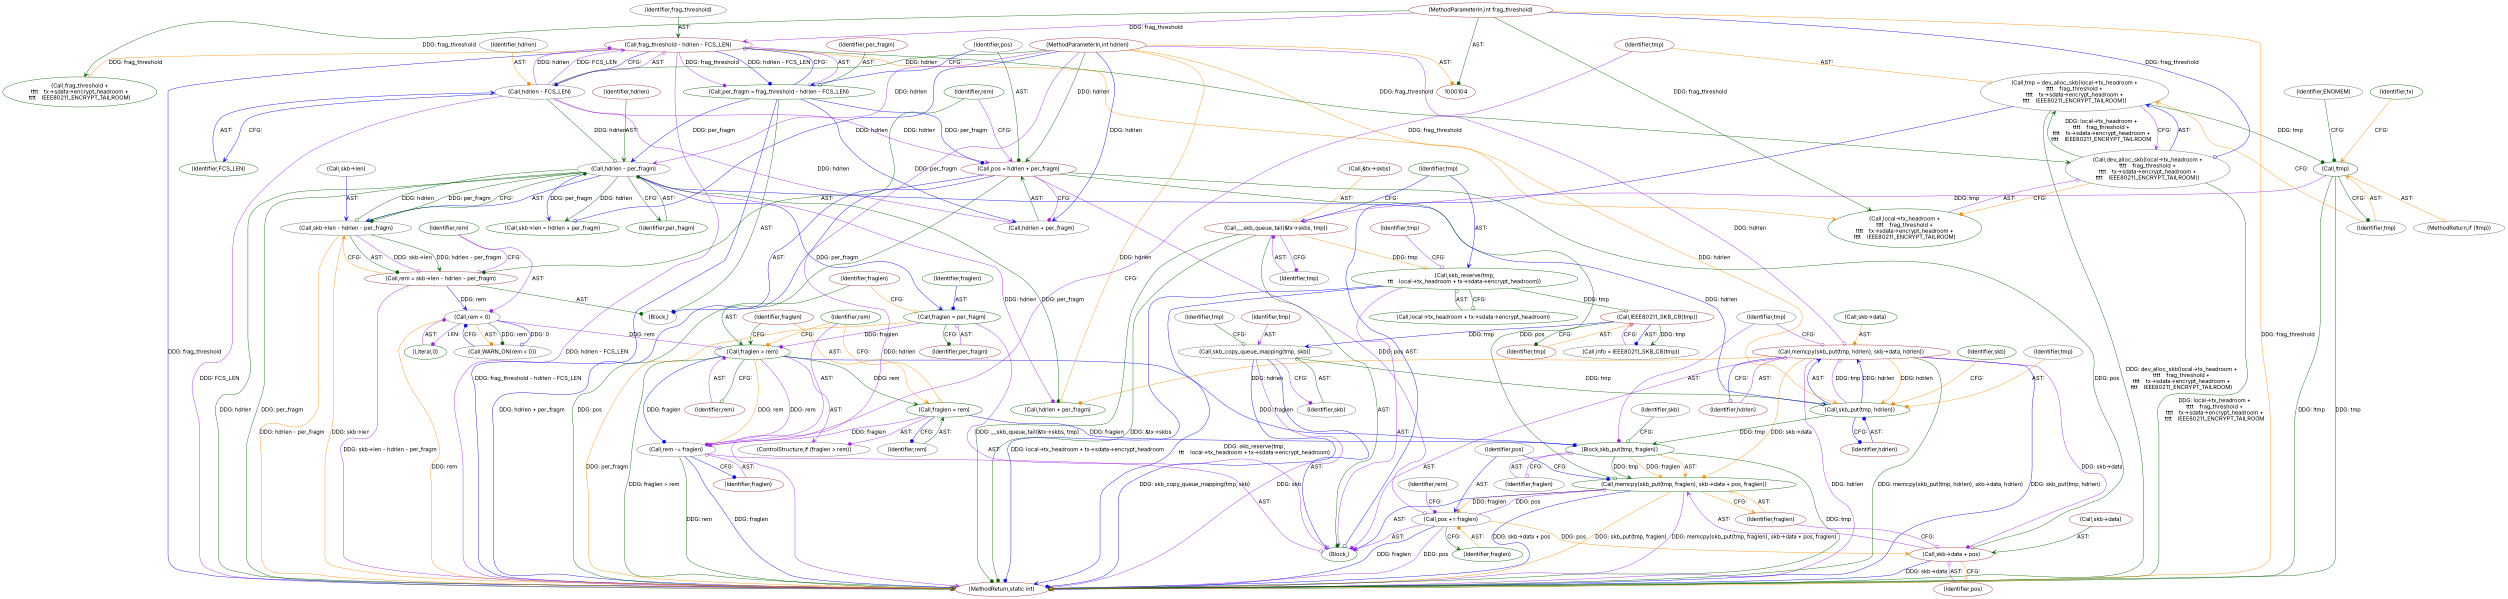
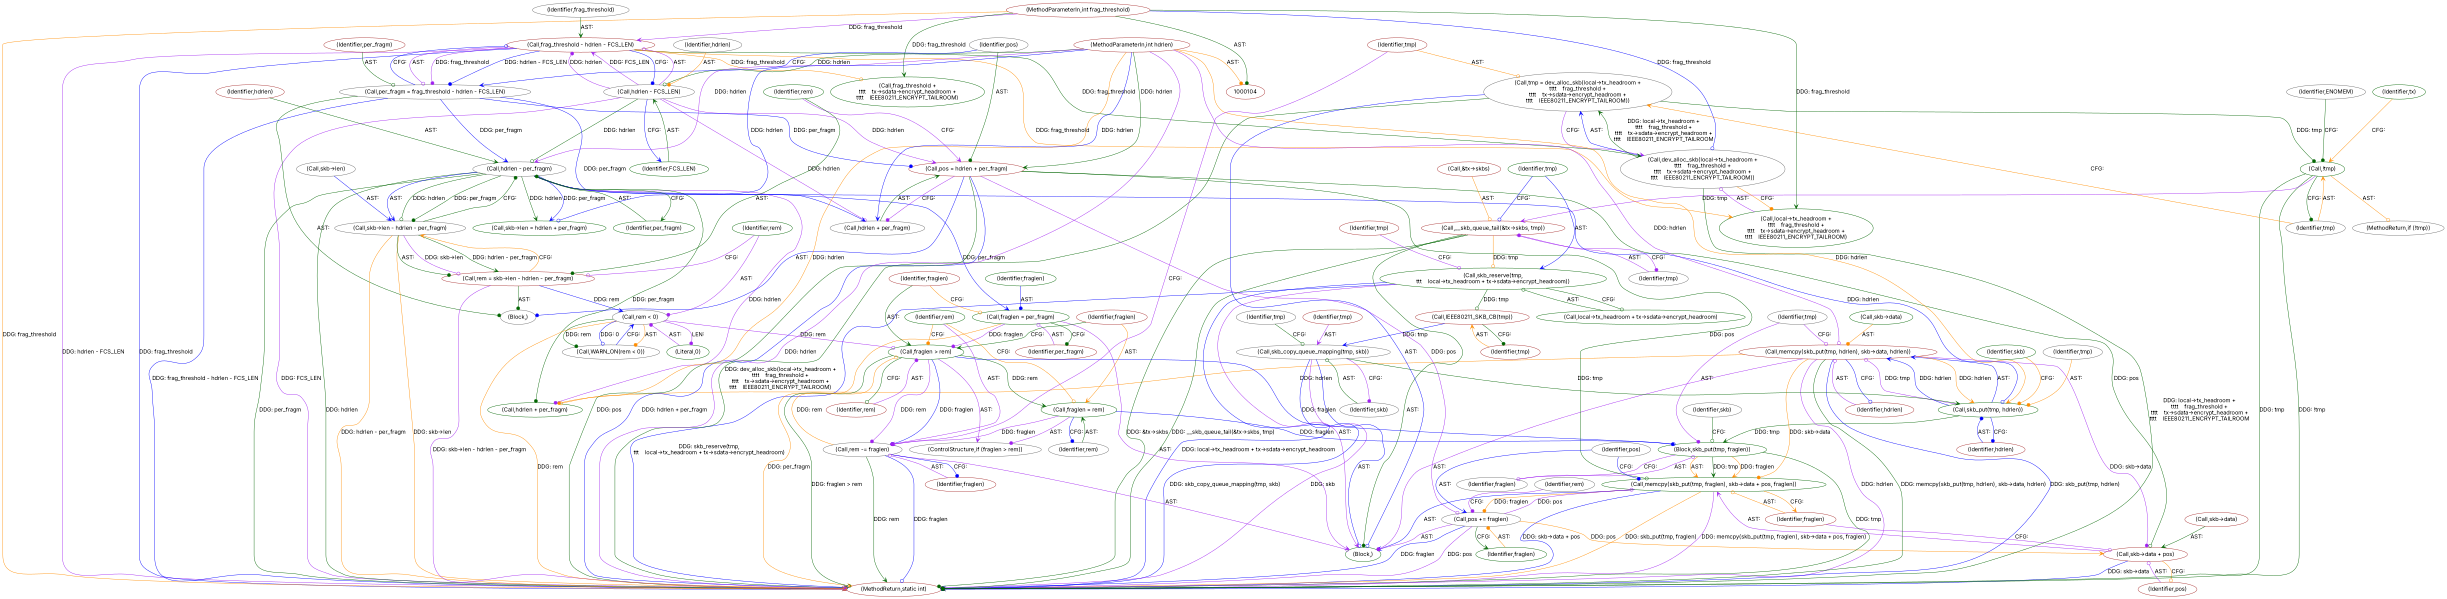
(779, 92) -> (435, 92)
(331, 99) -> (665, 131)
(465, 339) -> (623, 336)
(1631, 352) -> none
